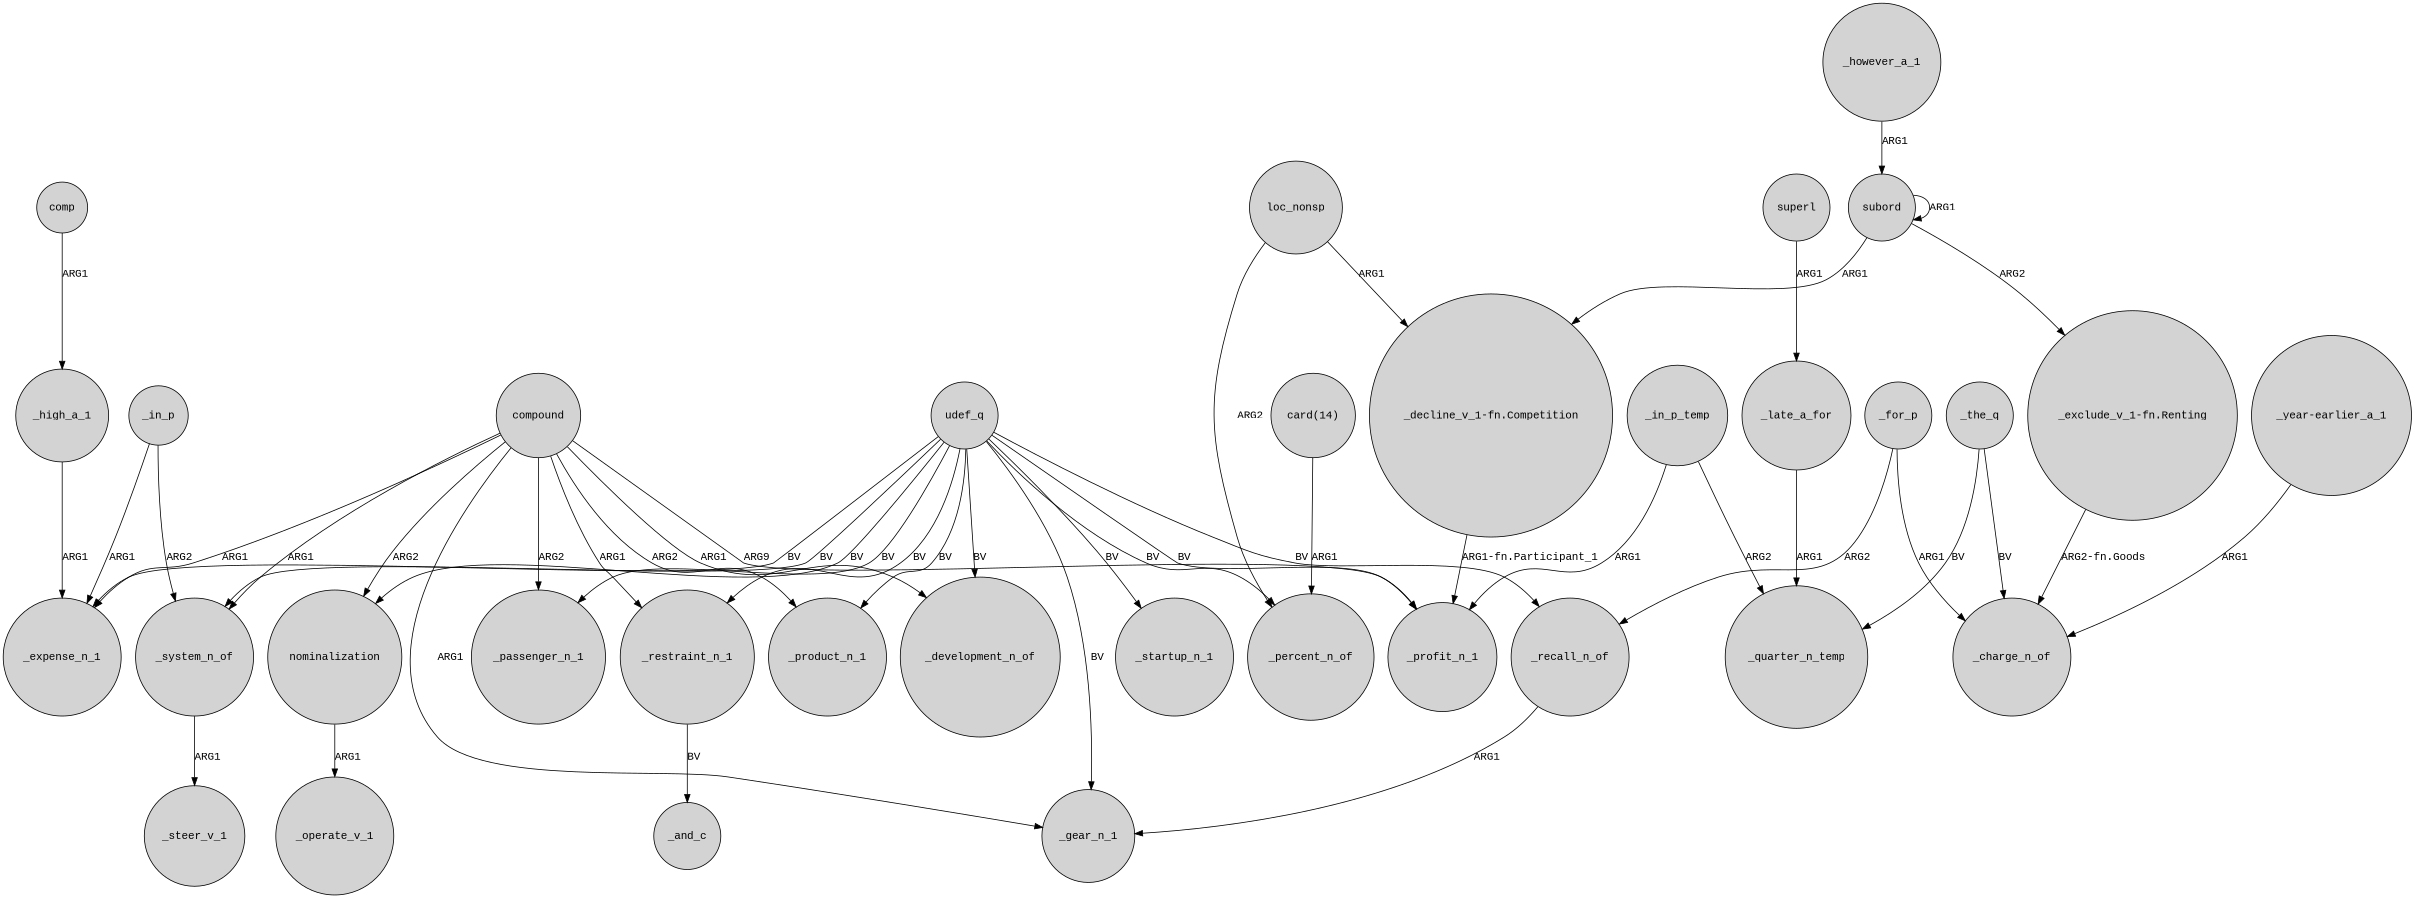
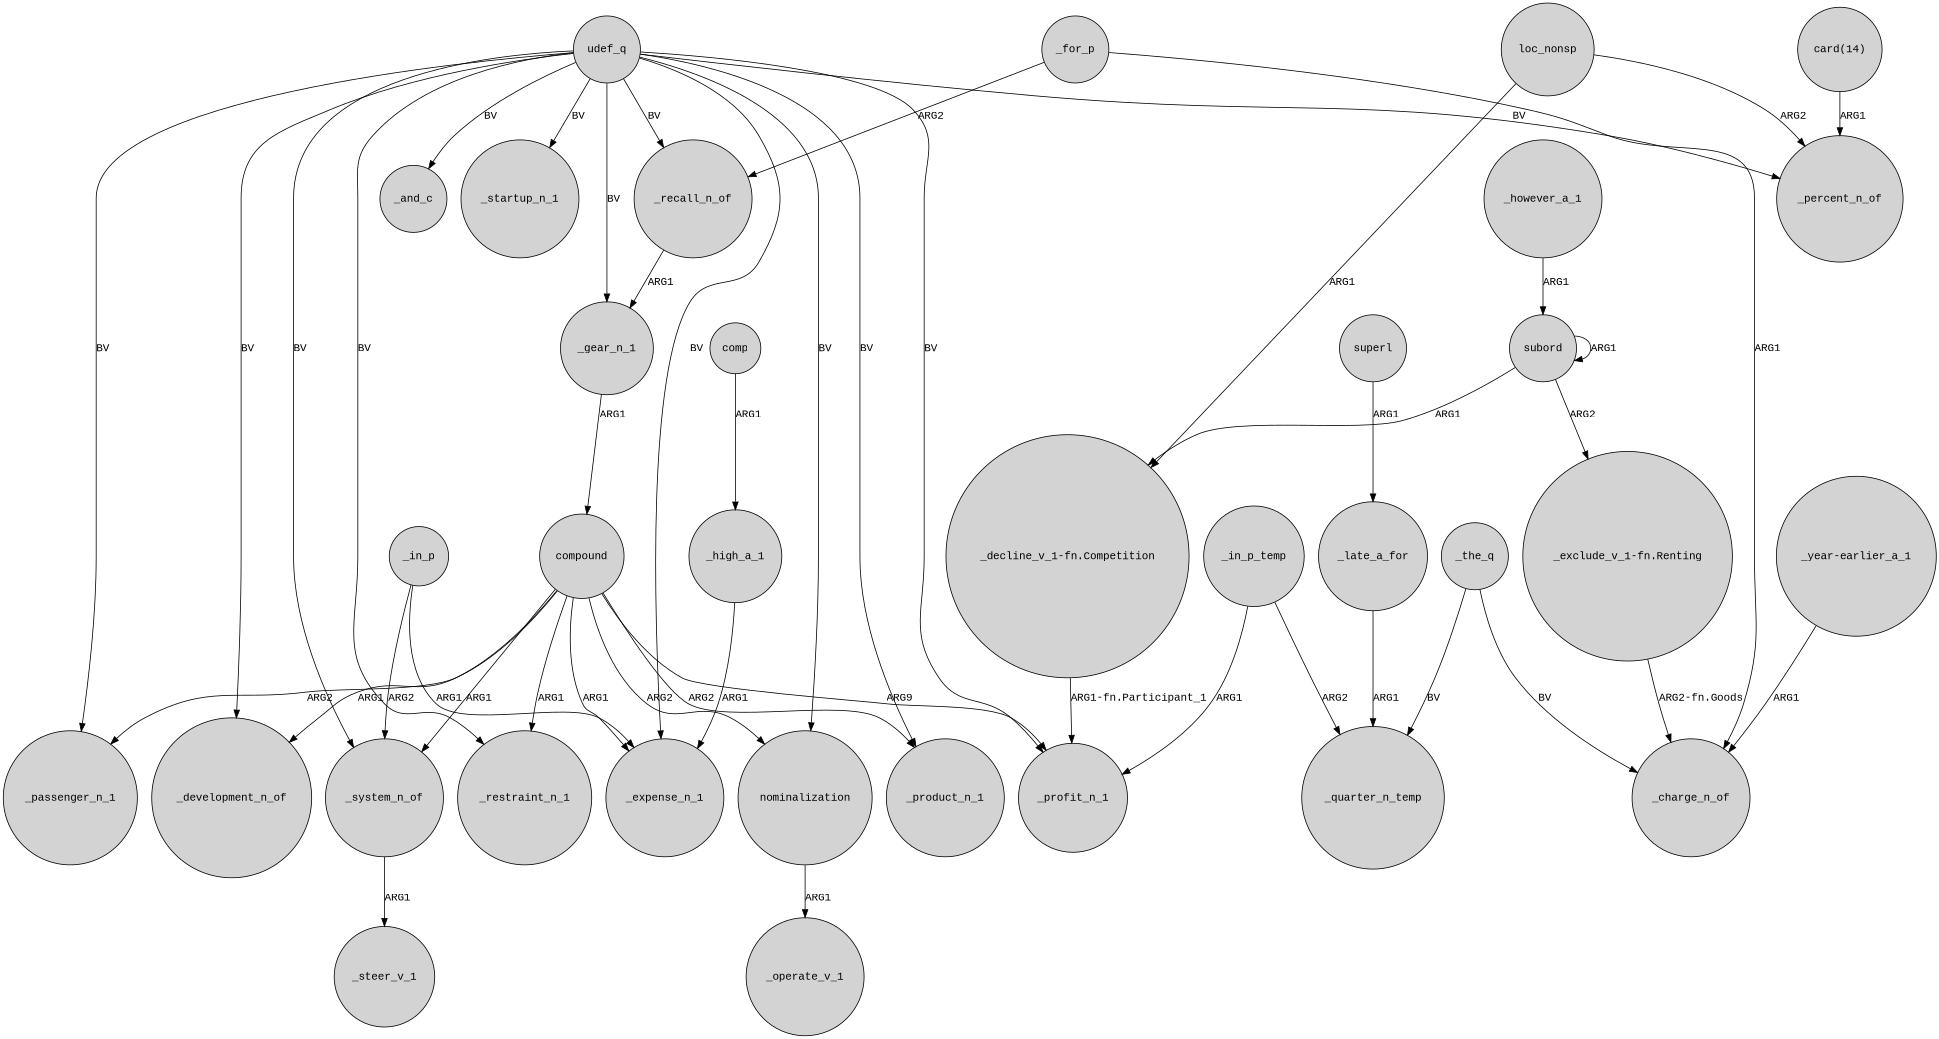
(687, 759) -> (497, 103)
(574, 772) -> (595, 450)
